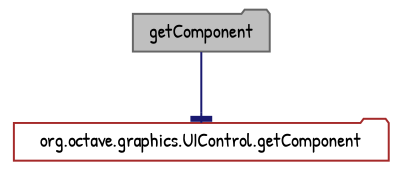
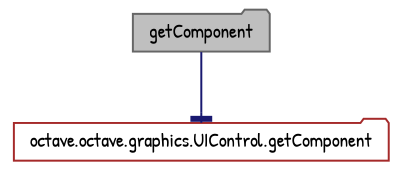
(201, 142) -> (201, 142)
